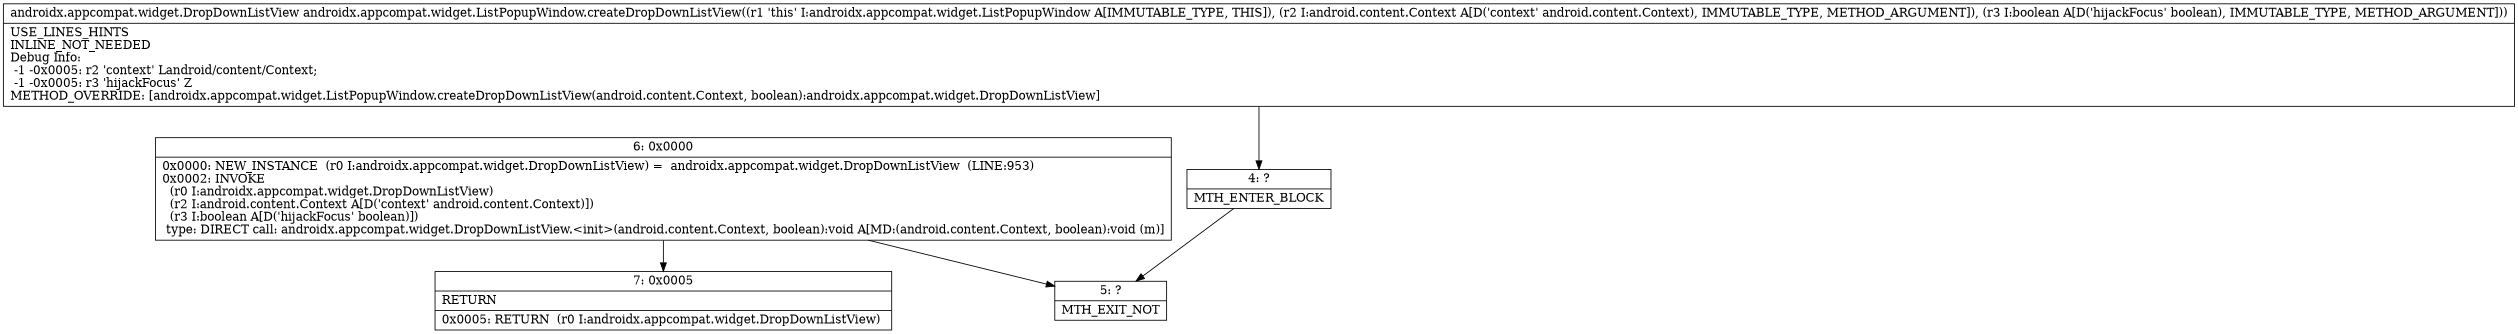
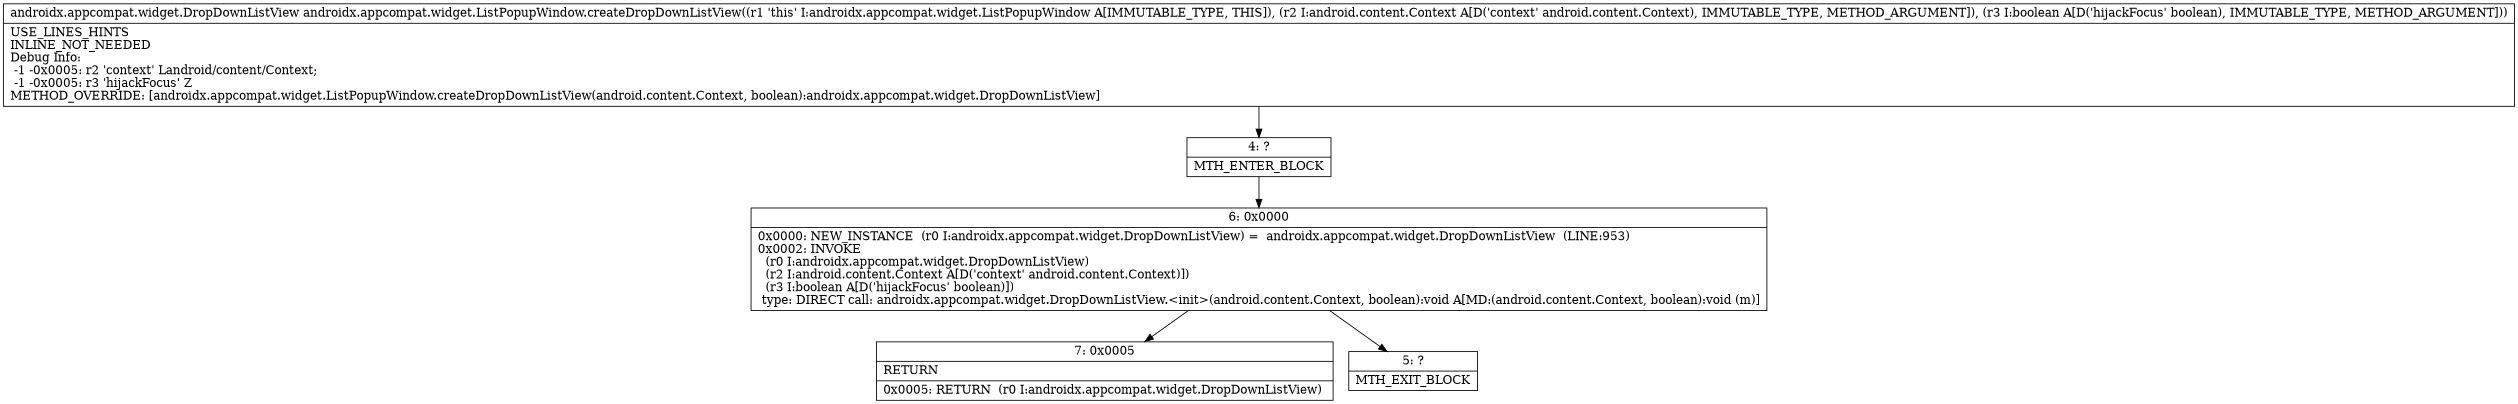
(1188, 242) -> (1259, 188)
(1111, 310) -> (1413, 380)
